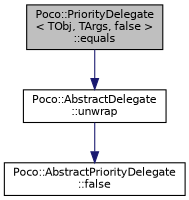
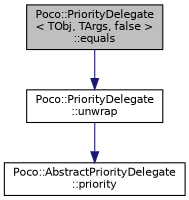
(95, 106) -> (95, 106)
(95, 179) -> (95, 179)
